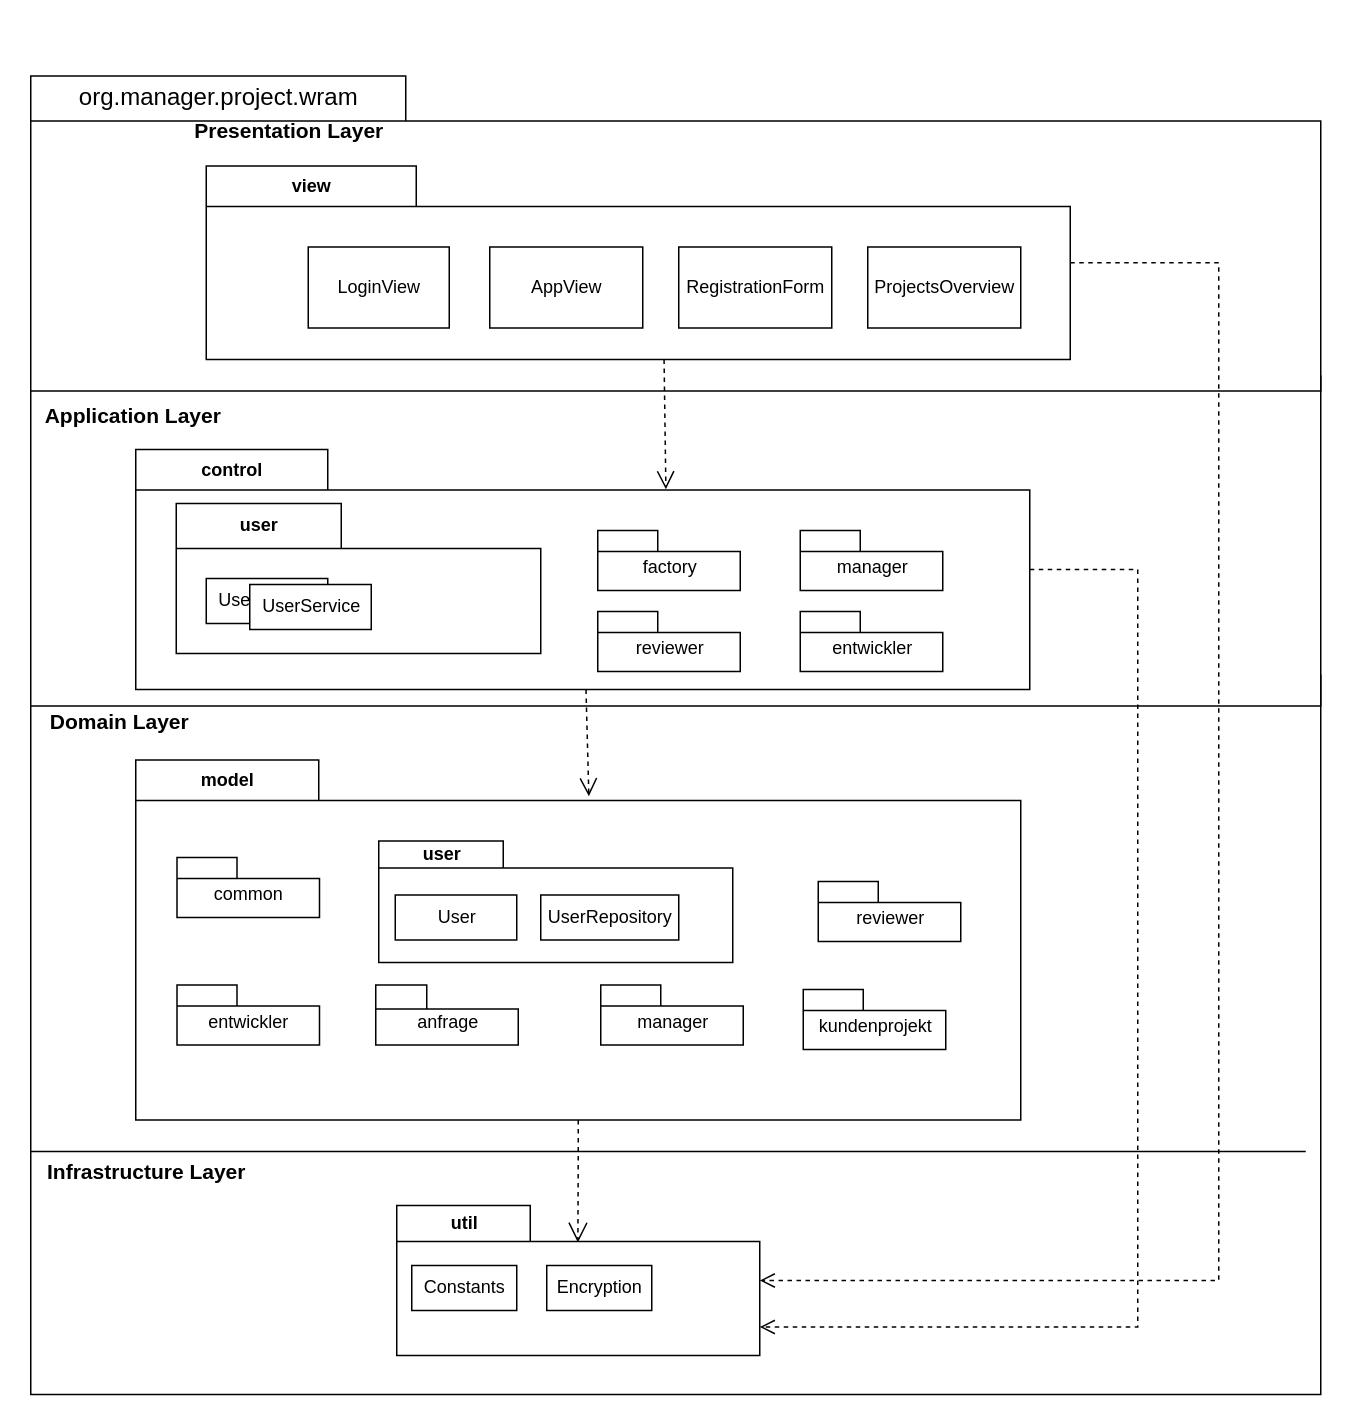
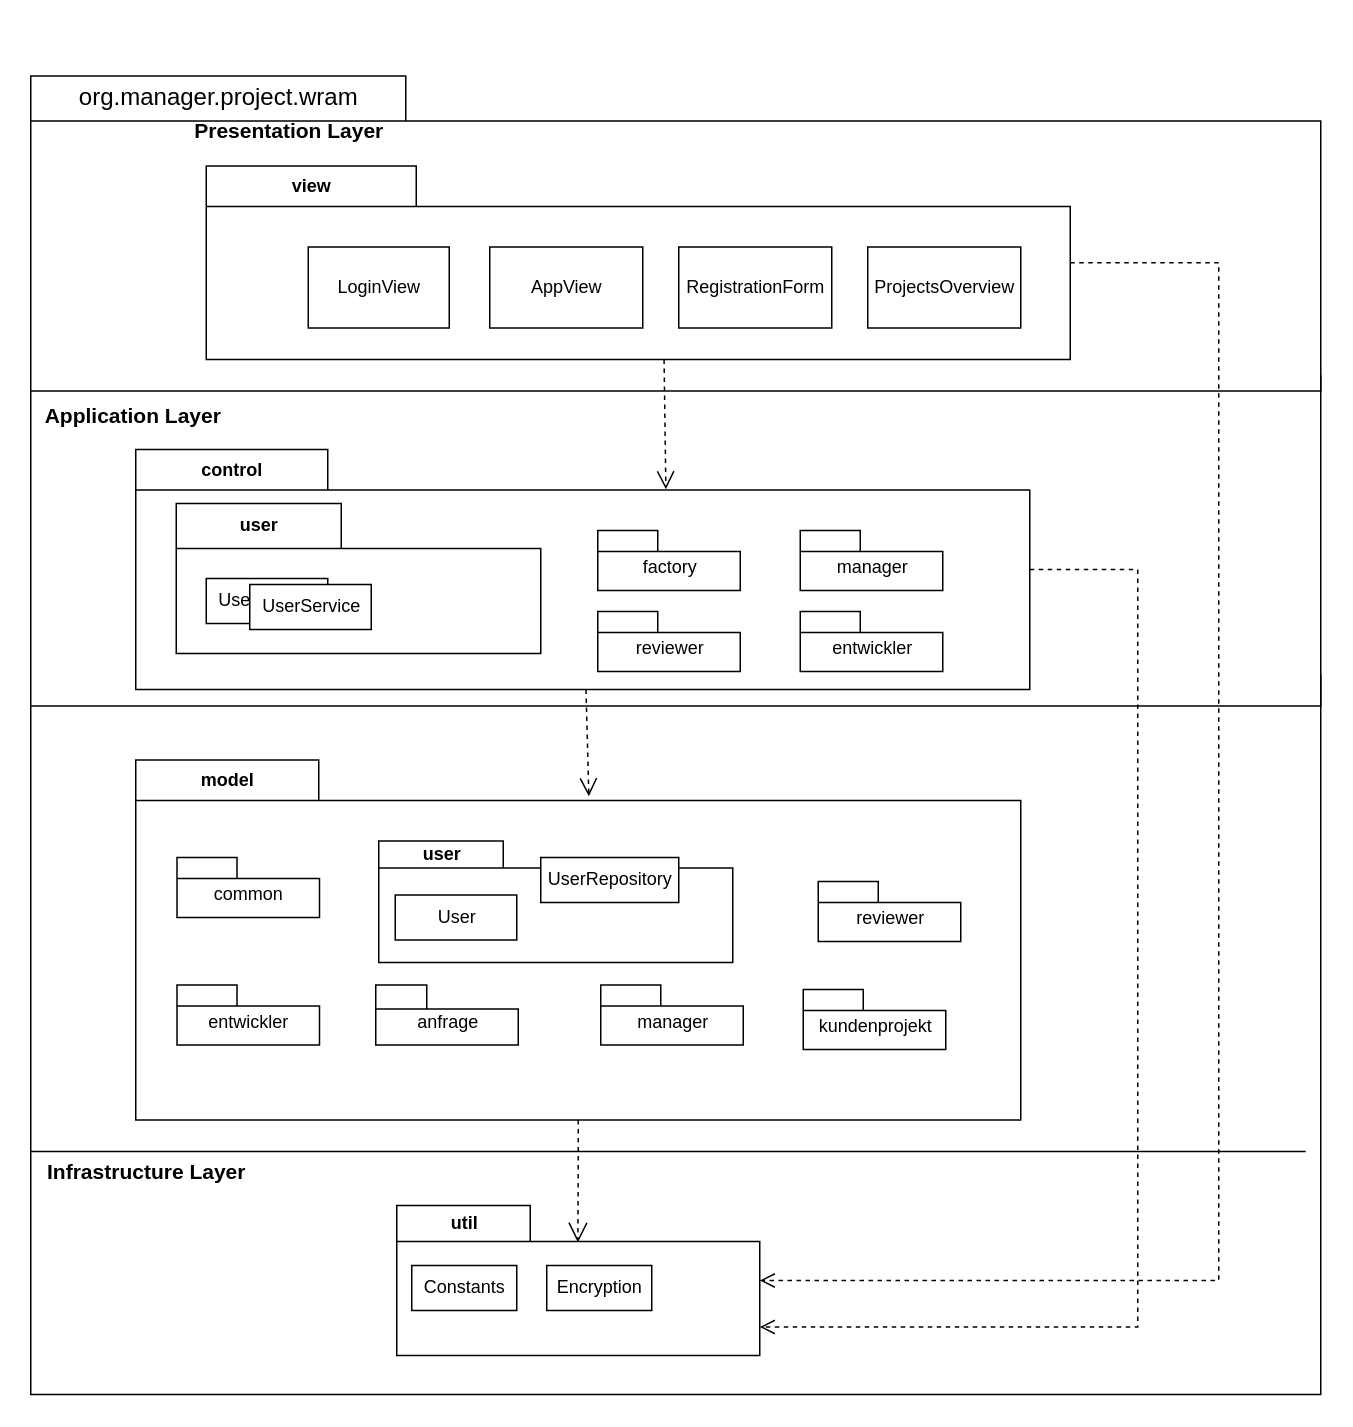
(119, 722) -> none
(610, 917) -> (610, 880)
